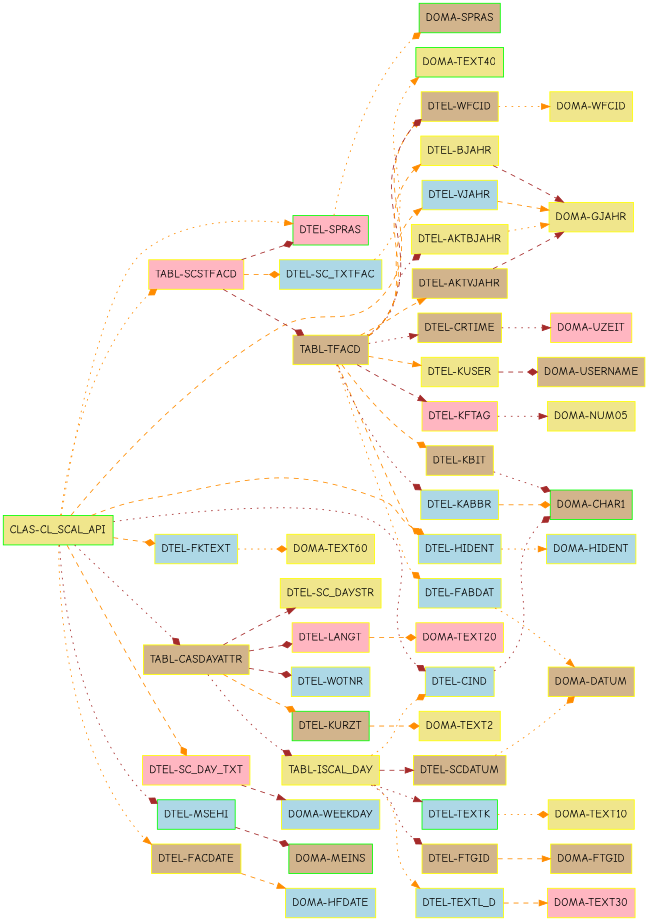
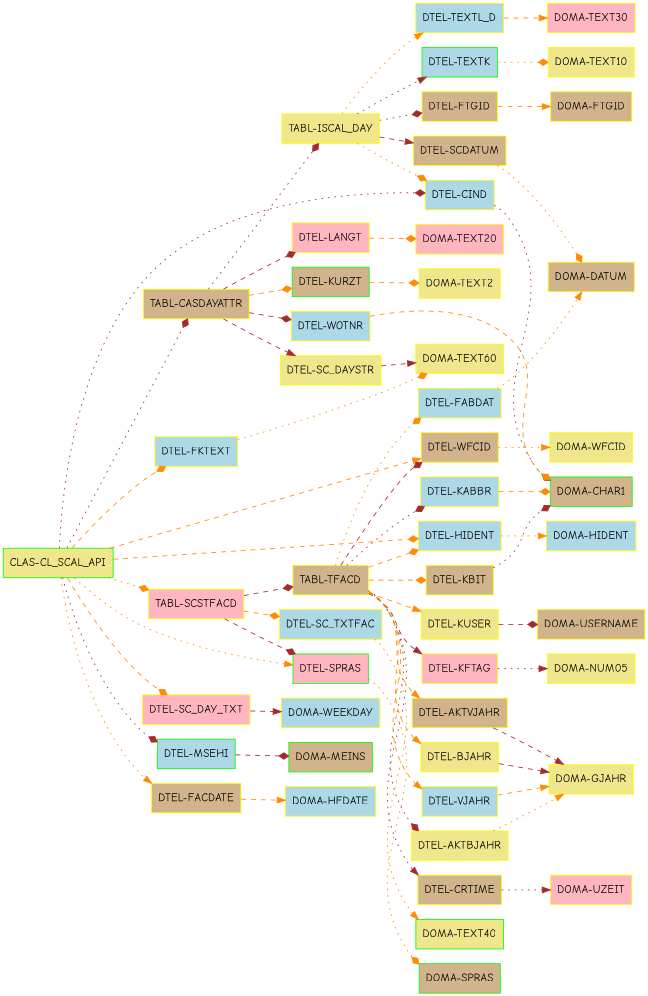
none -> (509, 338)
none -> (394, 365)
